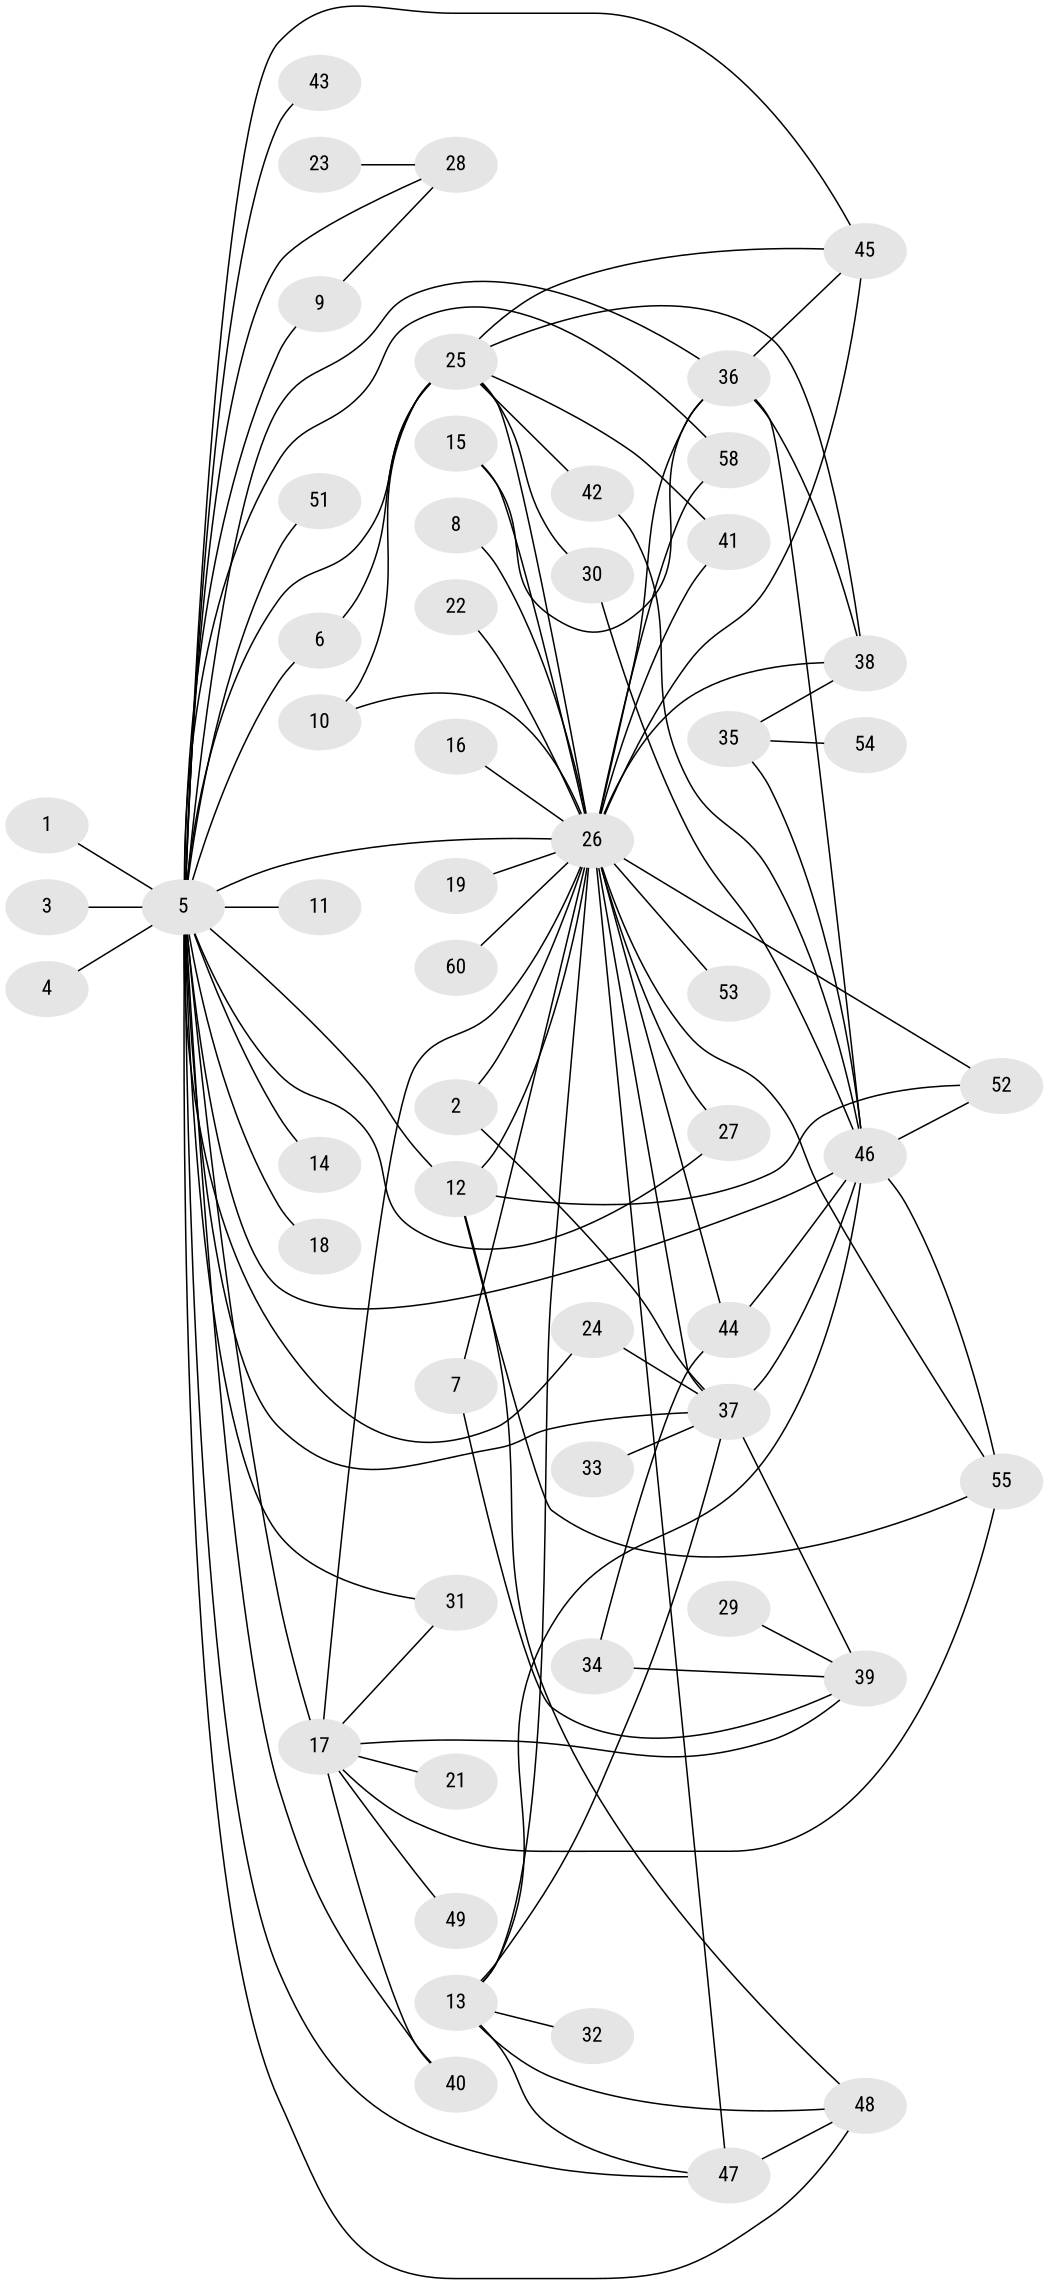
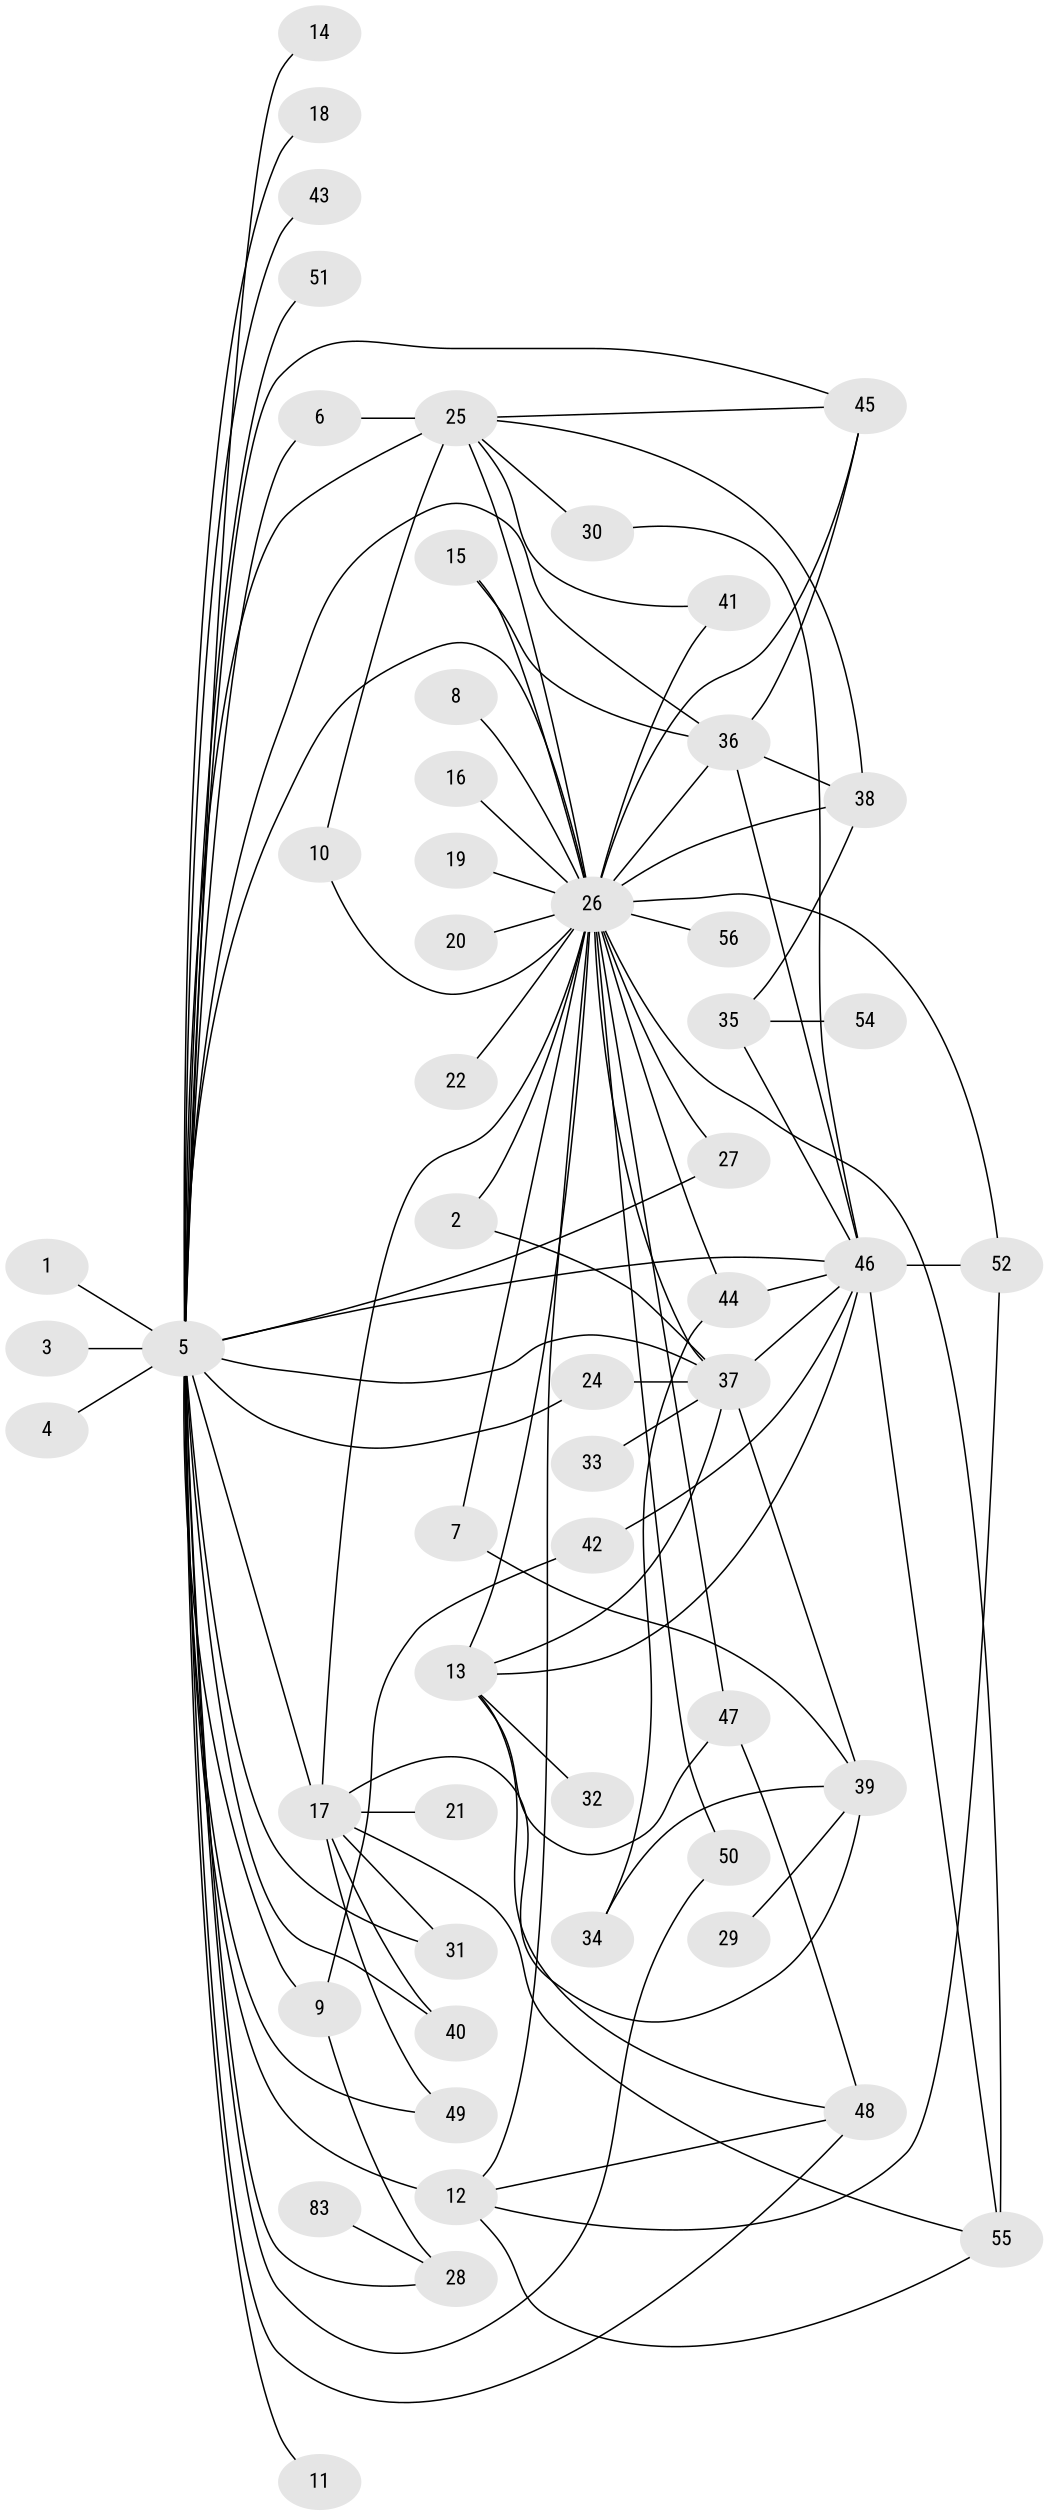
(320, 165) -> (320, 2209)
(524, 428) -> (375, 1725)
(729, 460) -> (729, 1858)
(456, 968) -> (456, 943)
(729, 994) -> (729, 939)
(224, 1702) -> (240, 1960)
